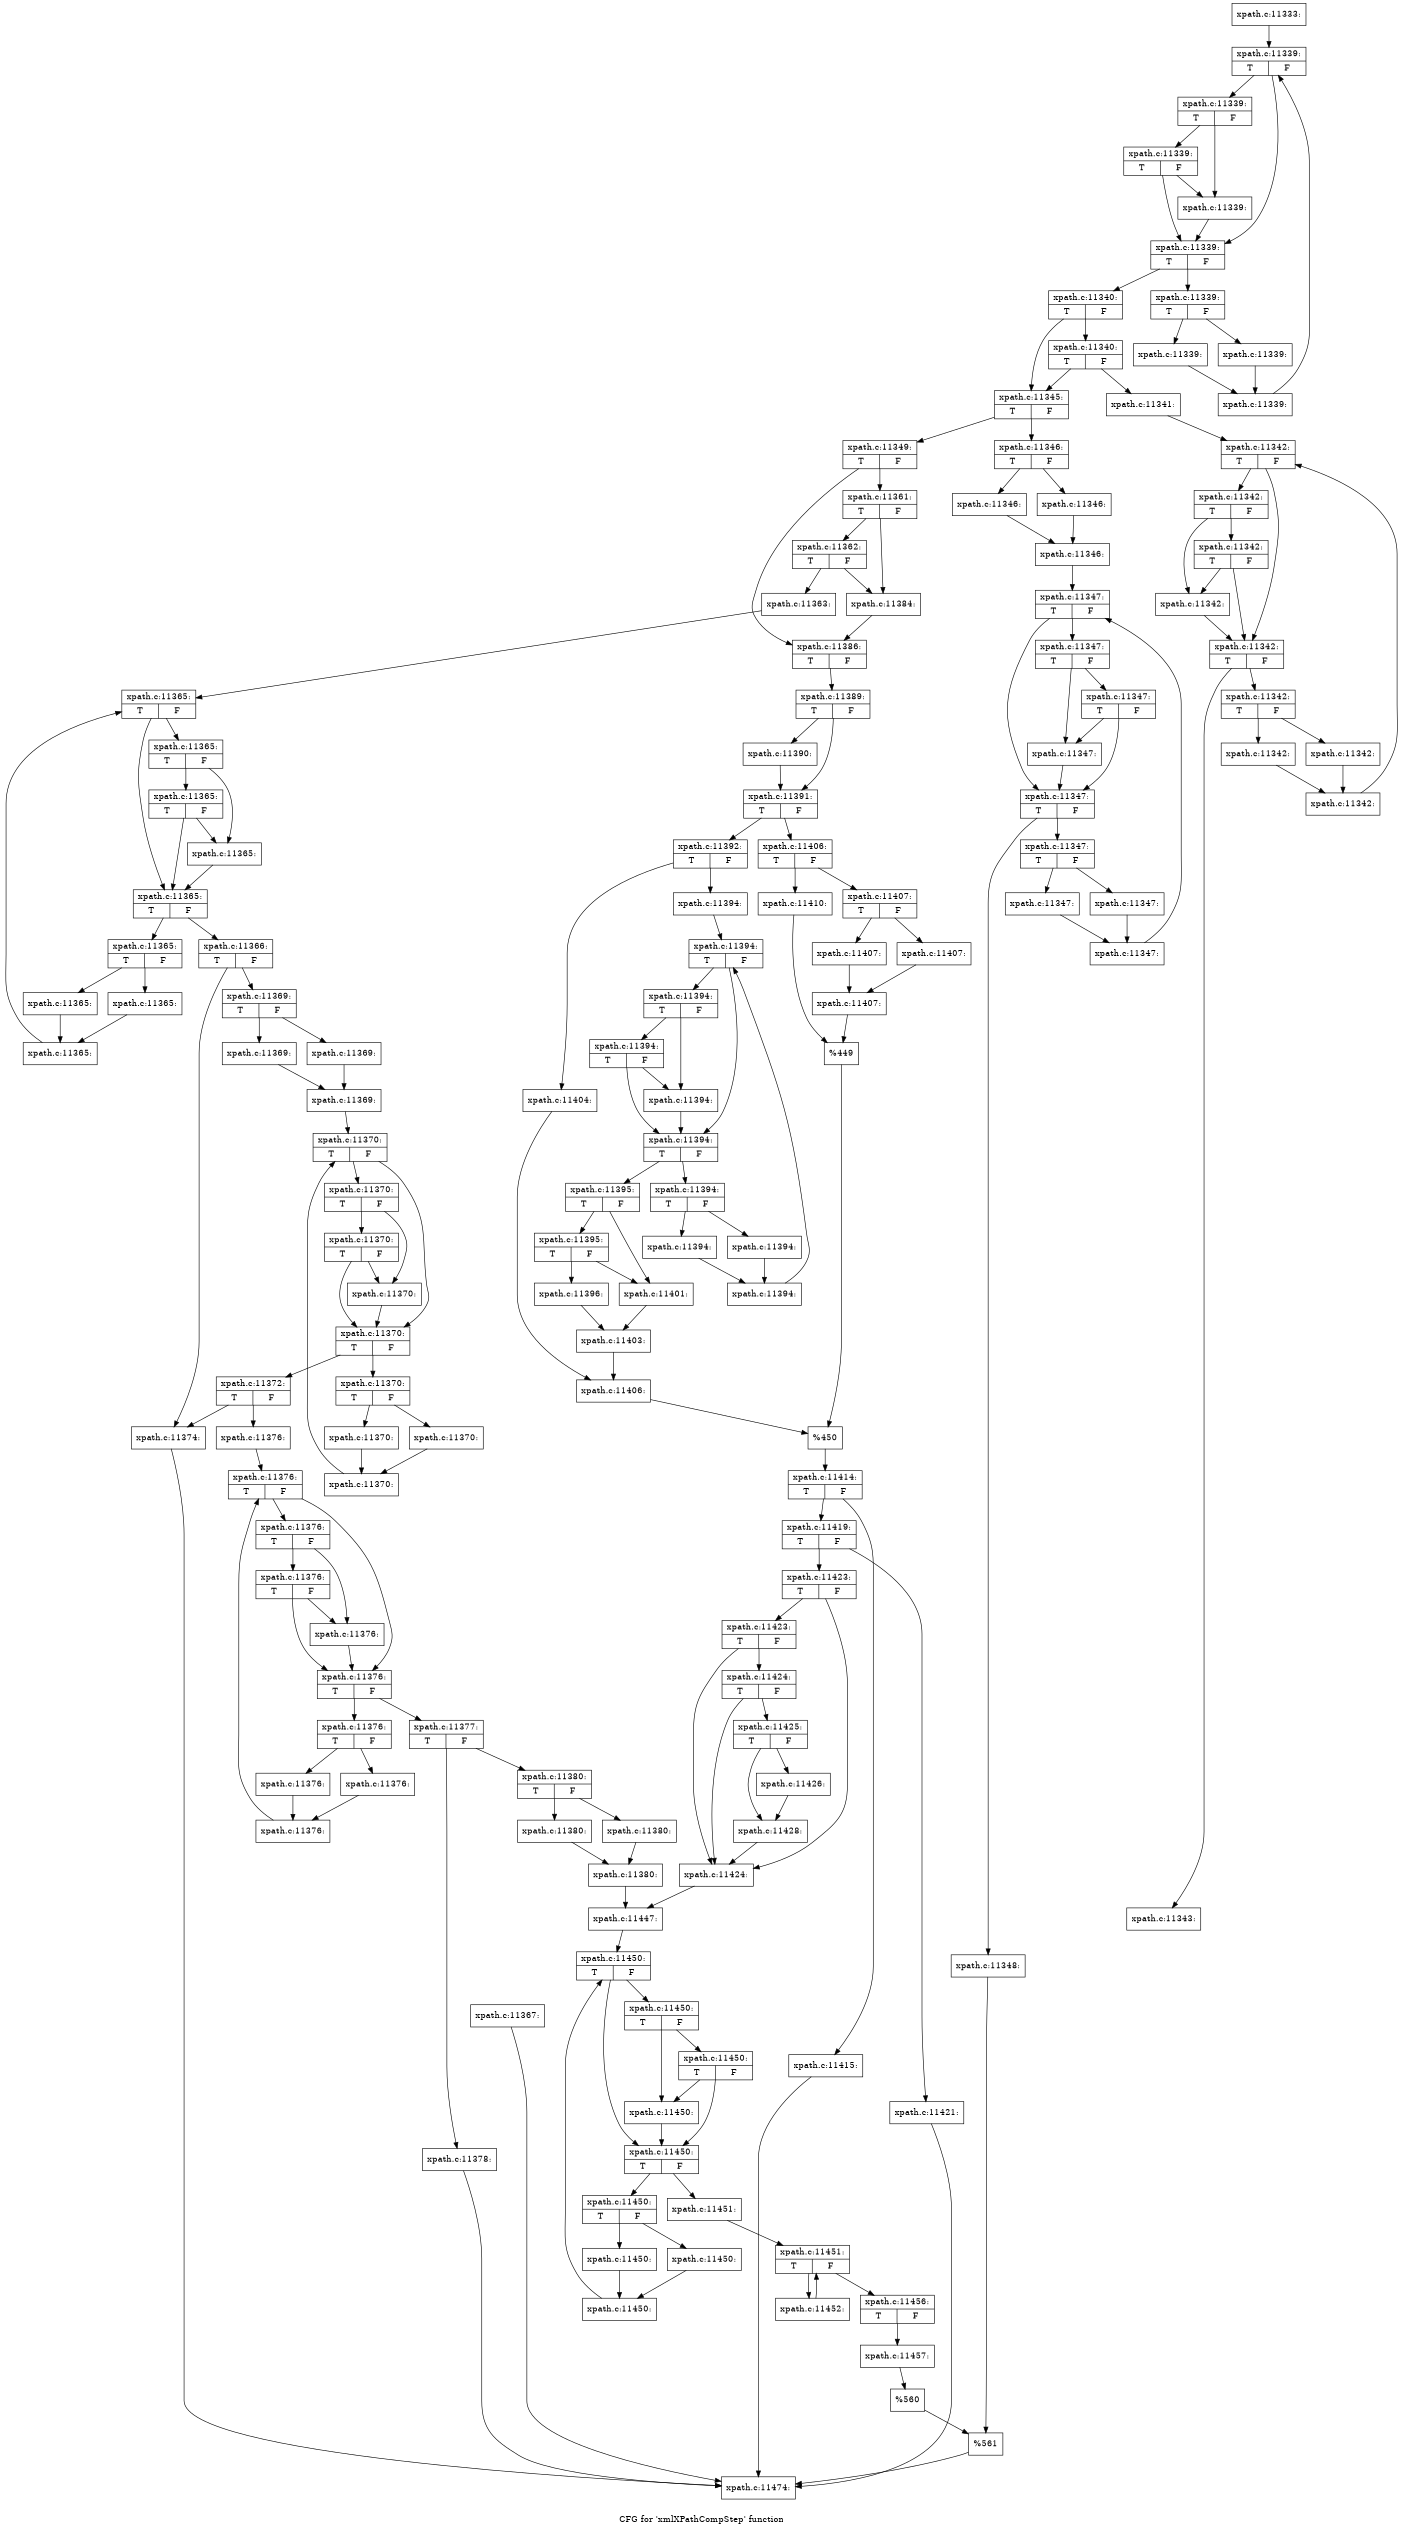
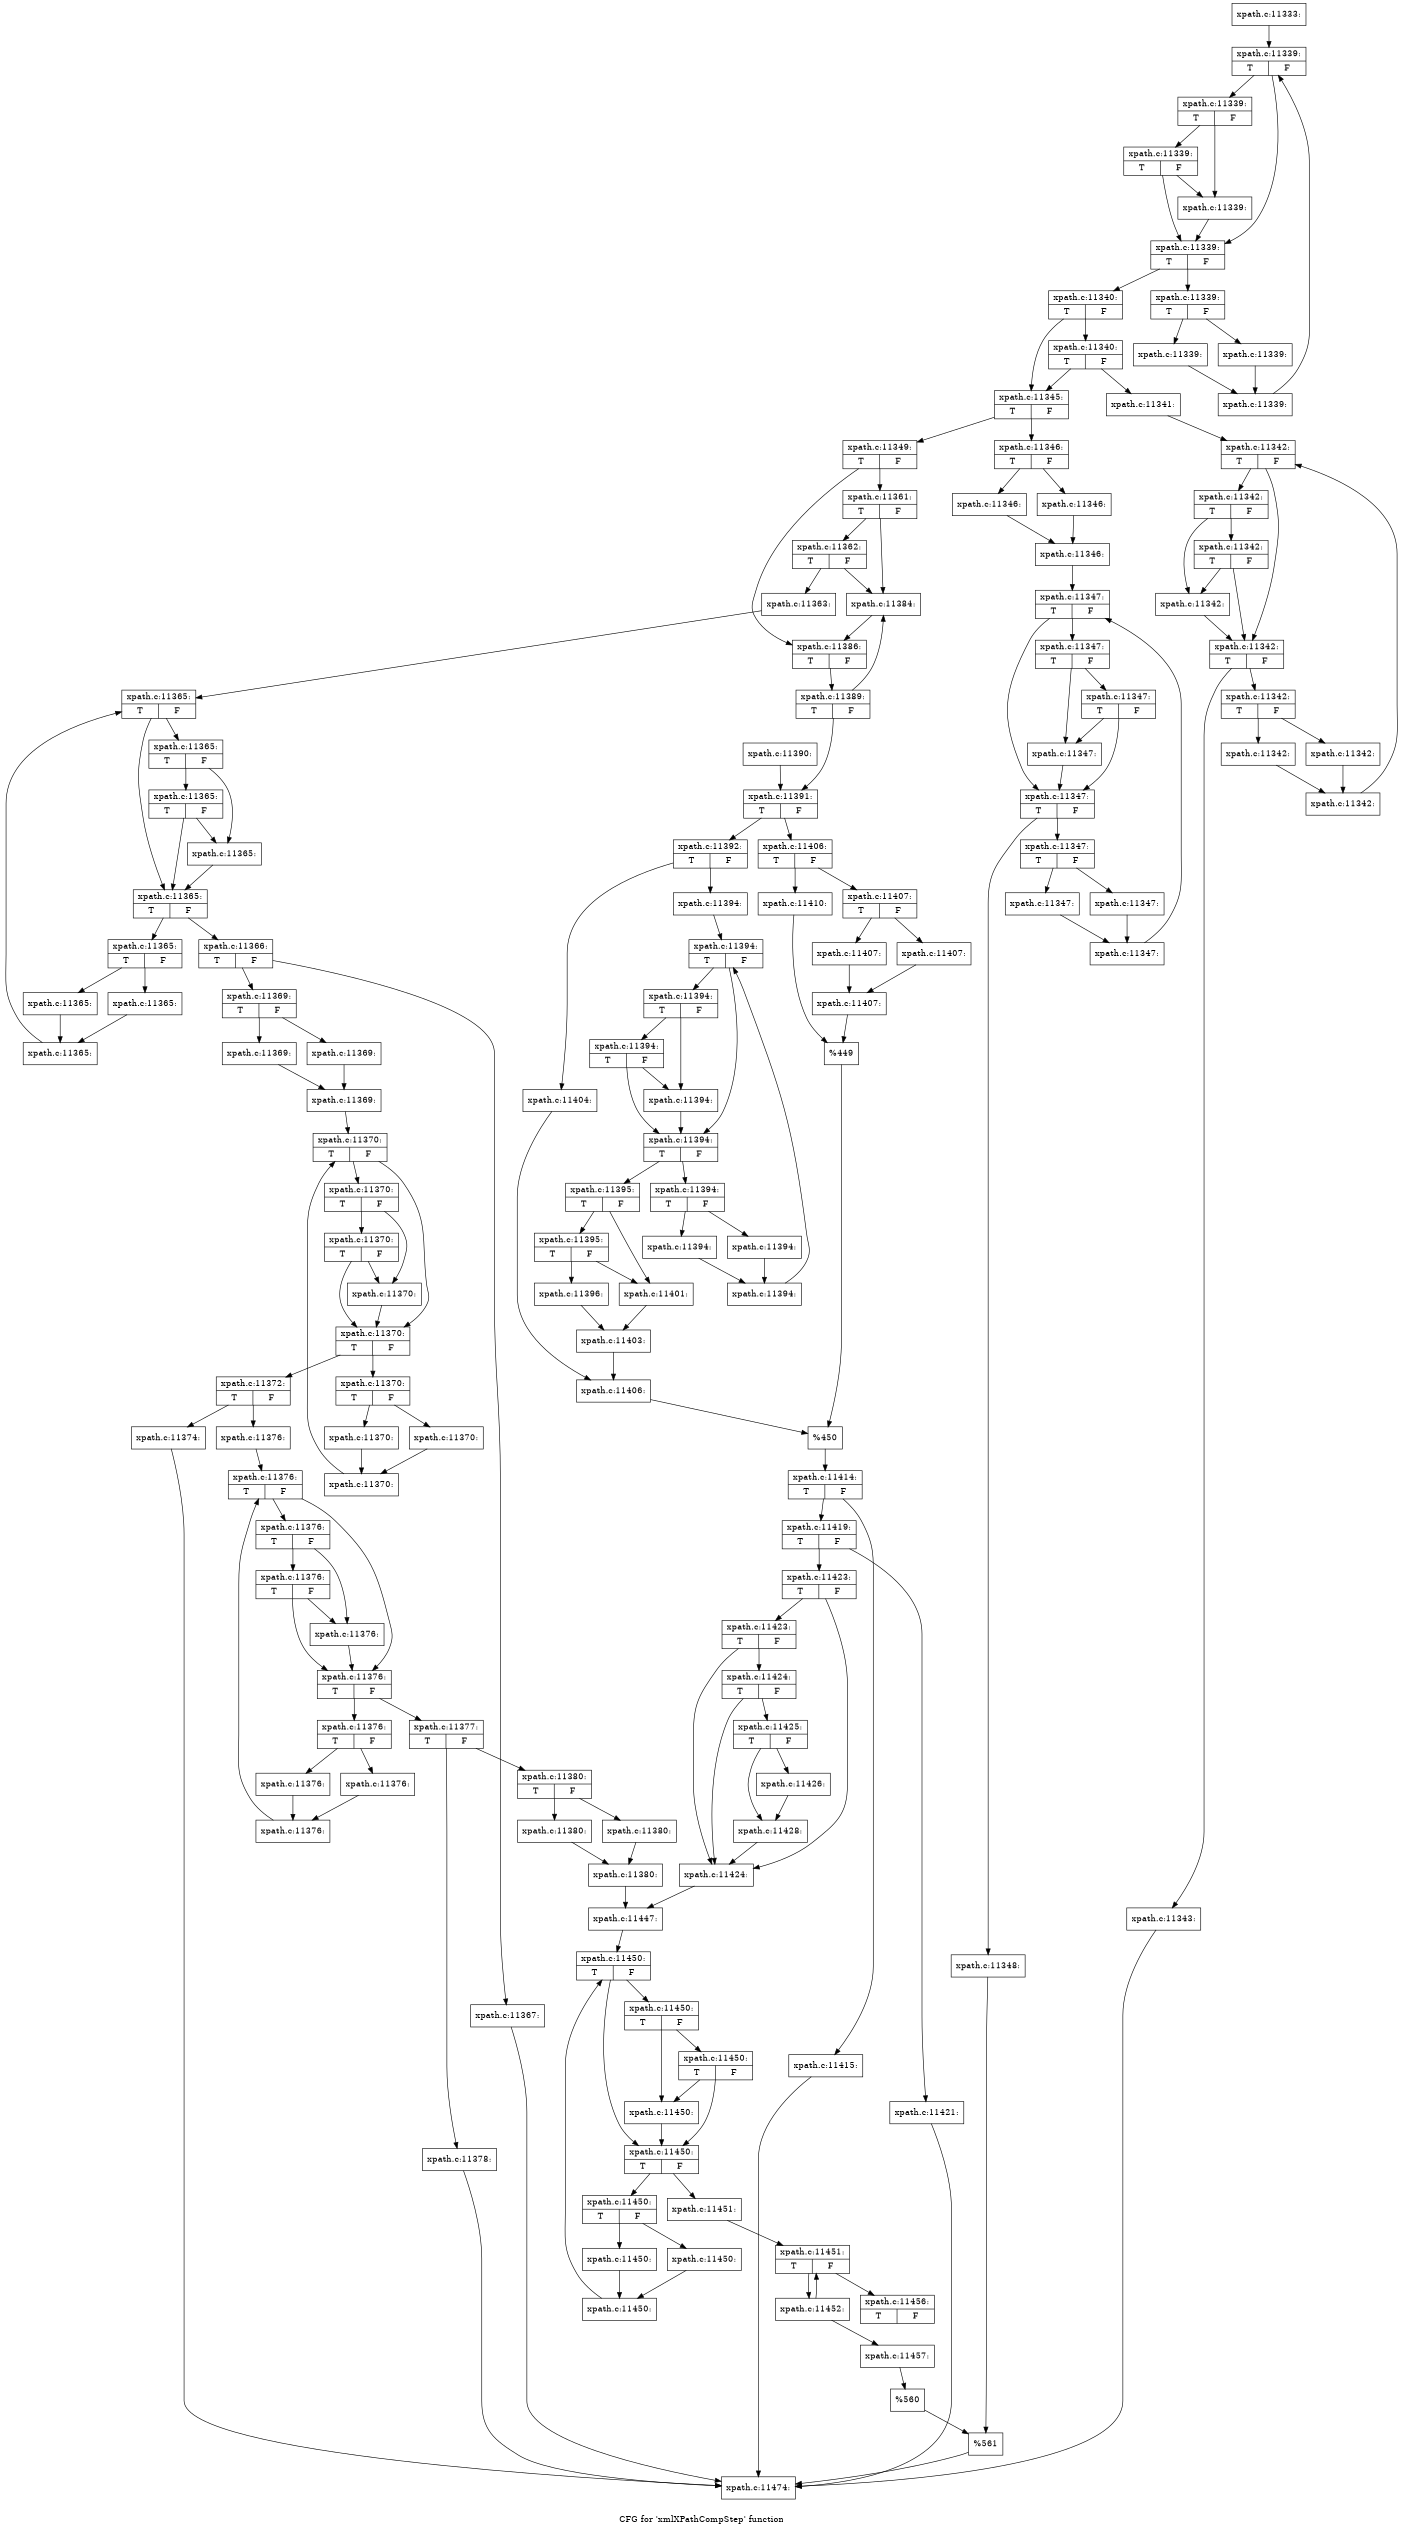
(807, 729) -> (876, 660)
(199, 1194) -> (498, 1402)
(897, 2331) -> (852, 2331)
none -> (1123, 2335)
